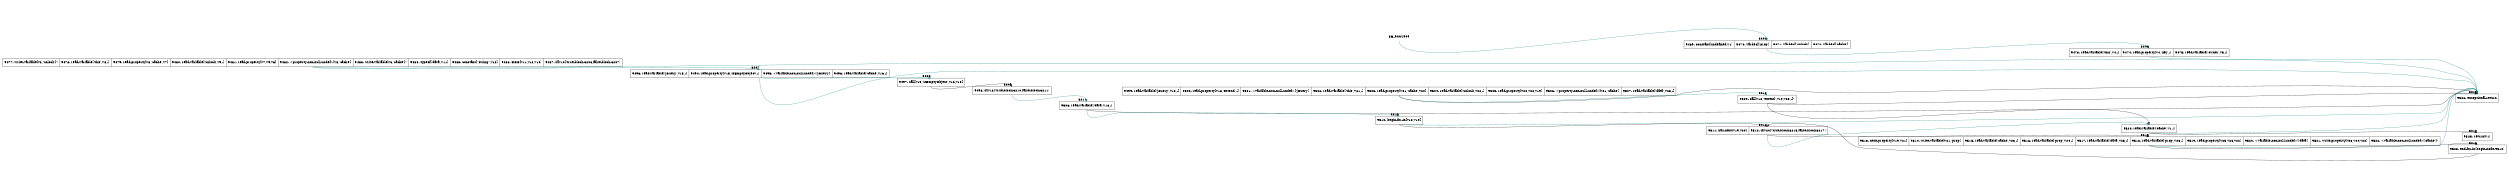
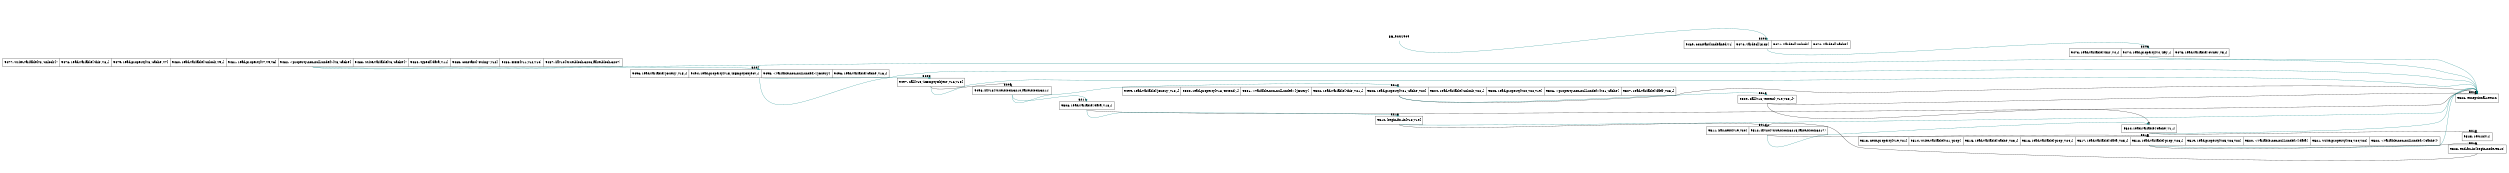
none -> (1702, 80)
none -> (1201, 85)
